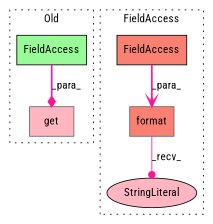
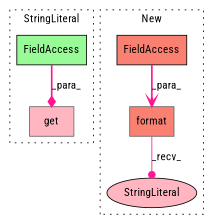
(52, 19) -> (52, 19)
(152, 19) -> (152, 19)
